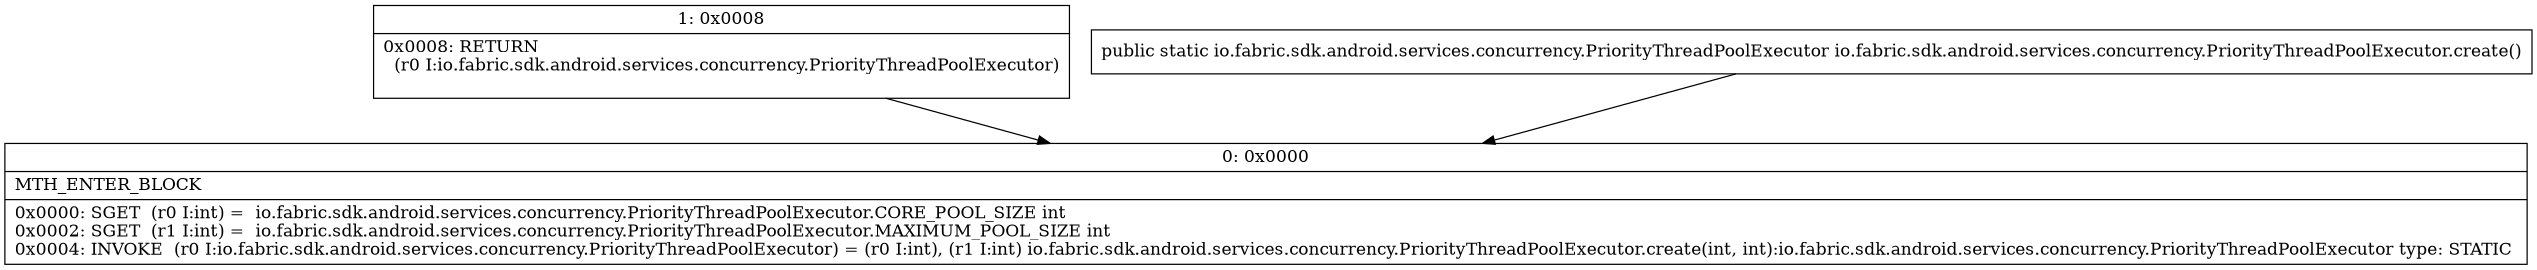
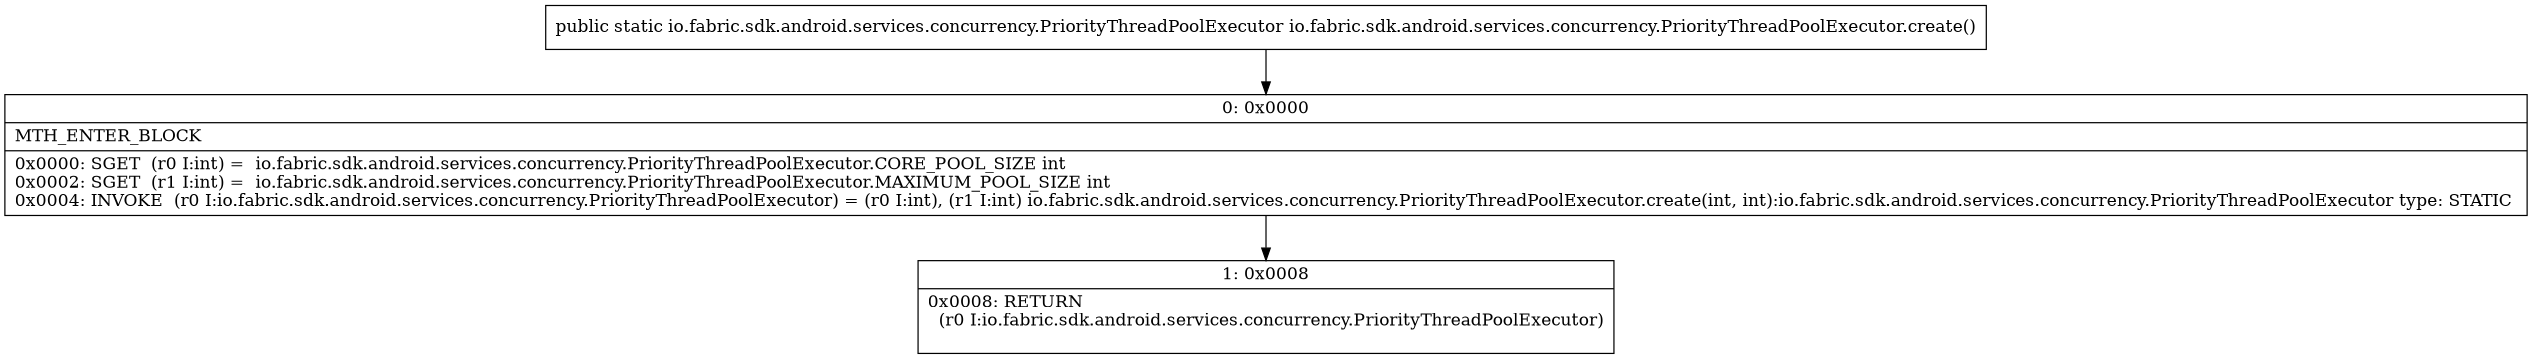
(962, 119) -> (1266, 232)
